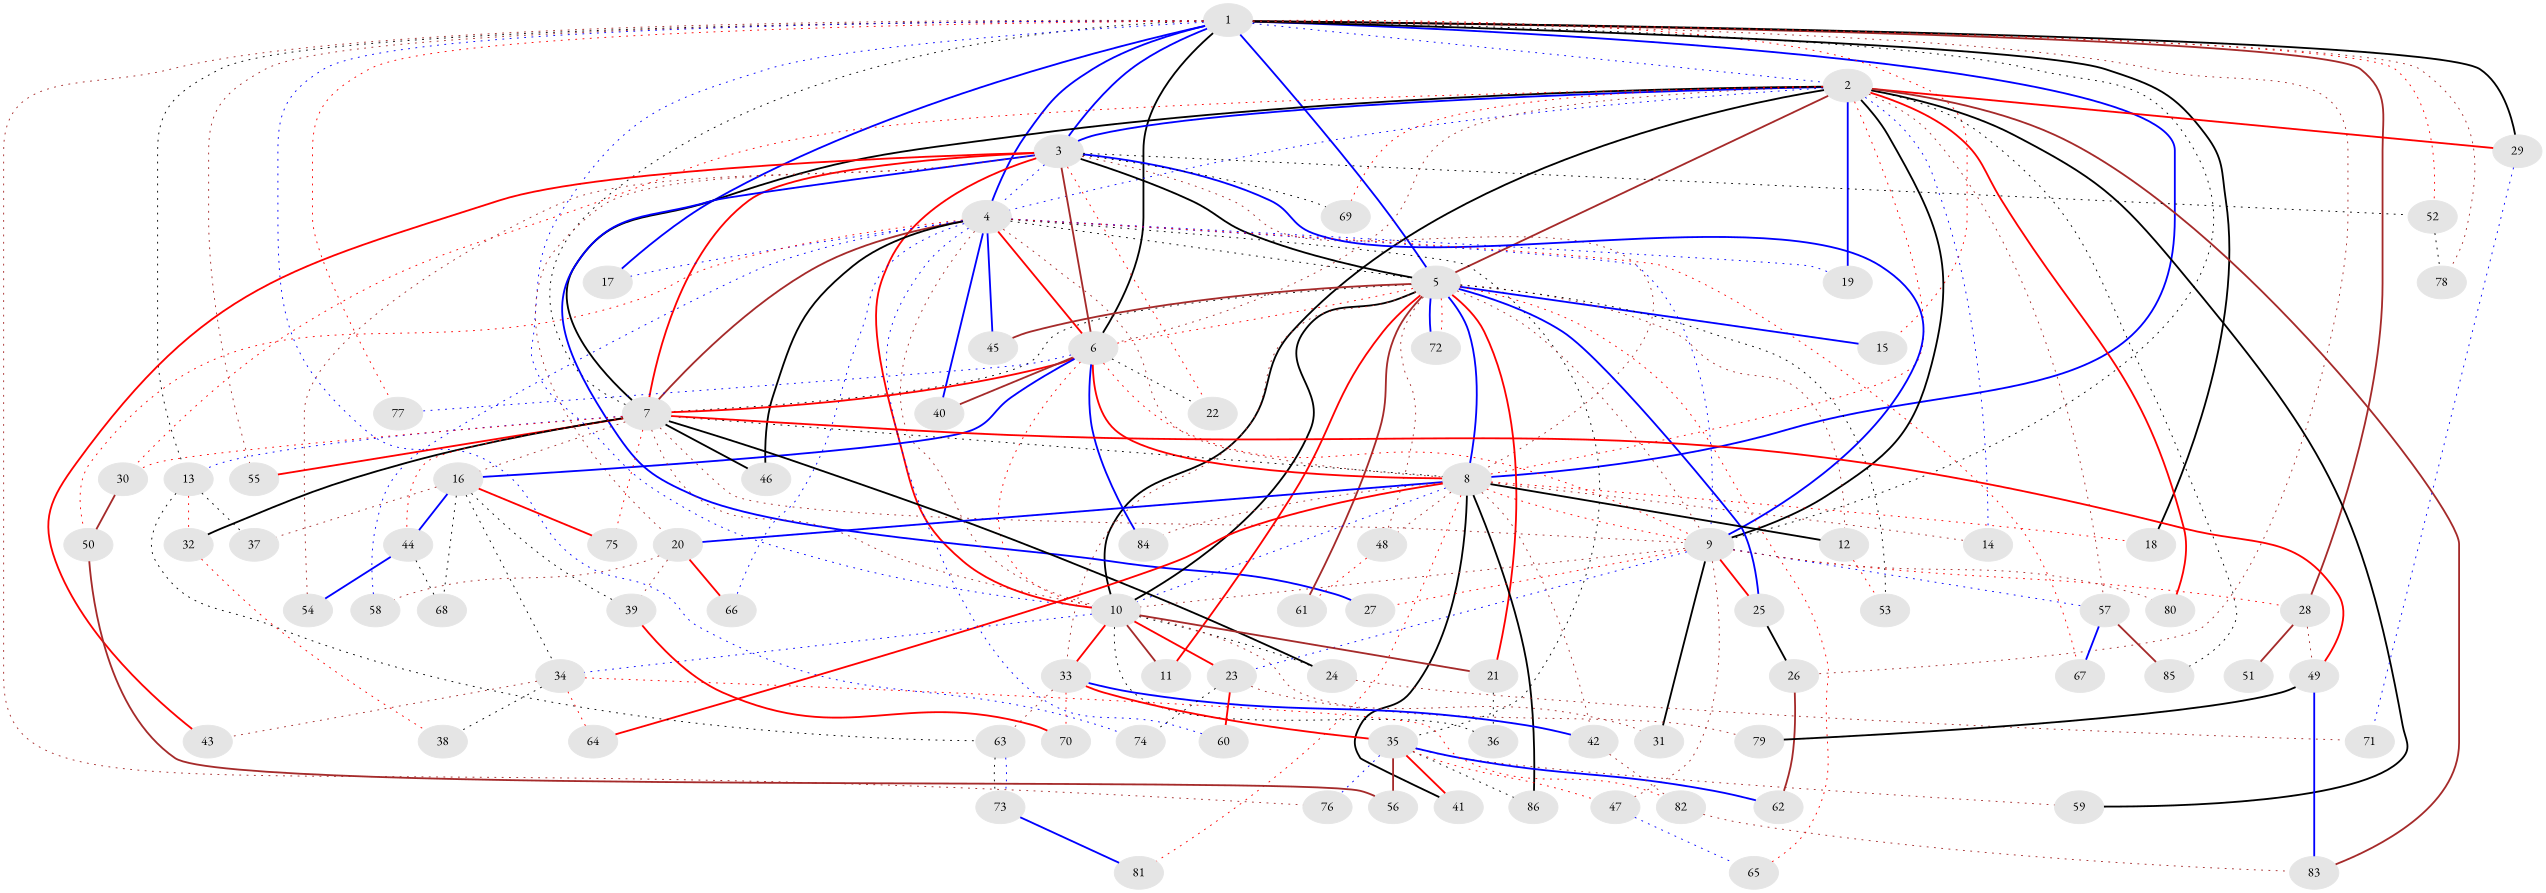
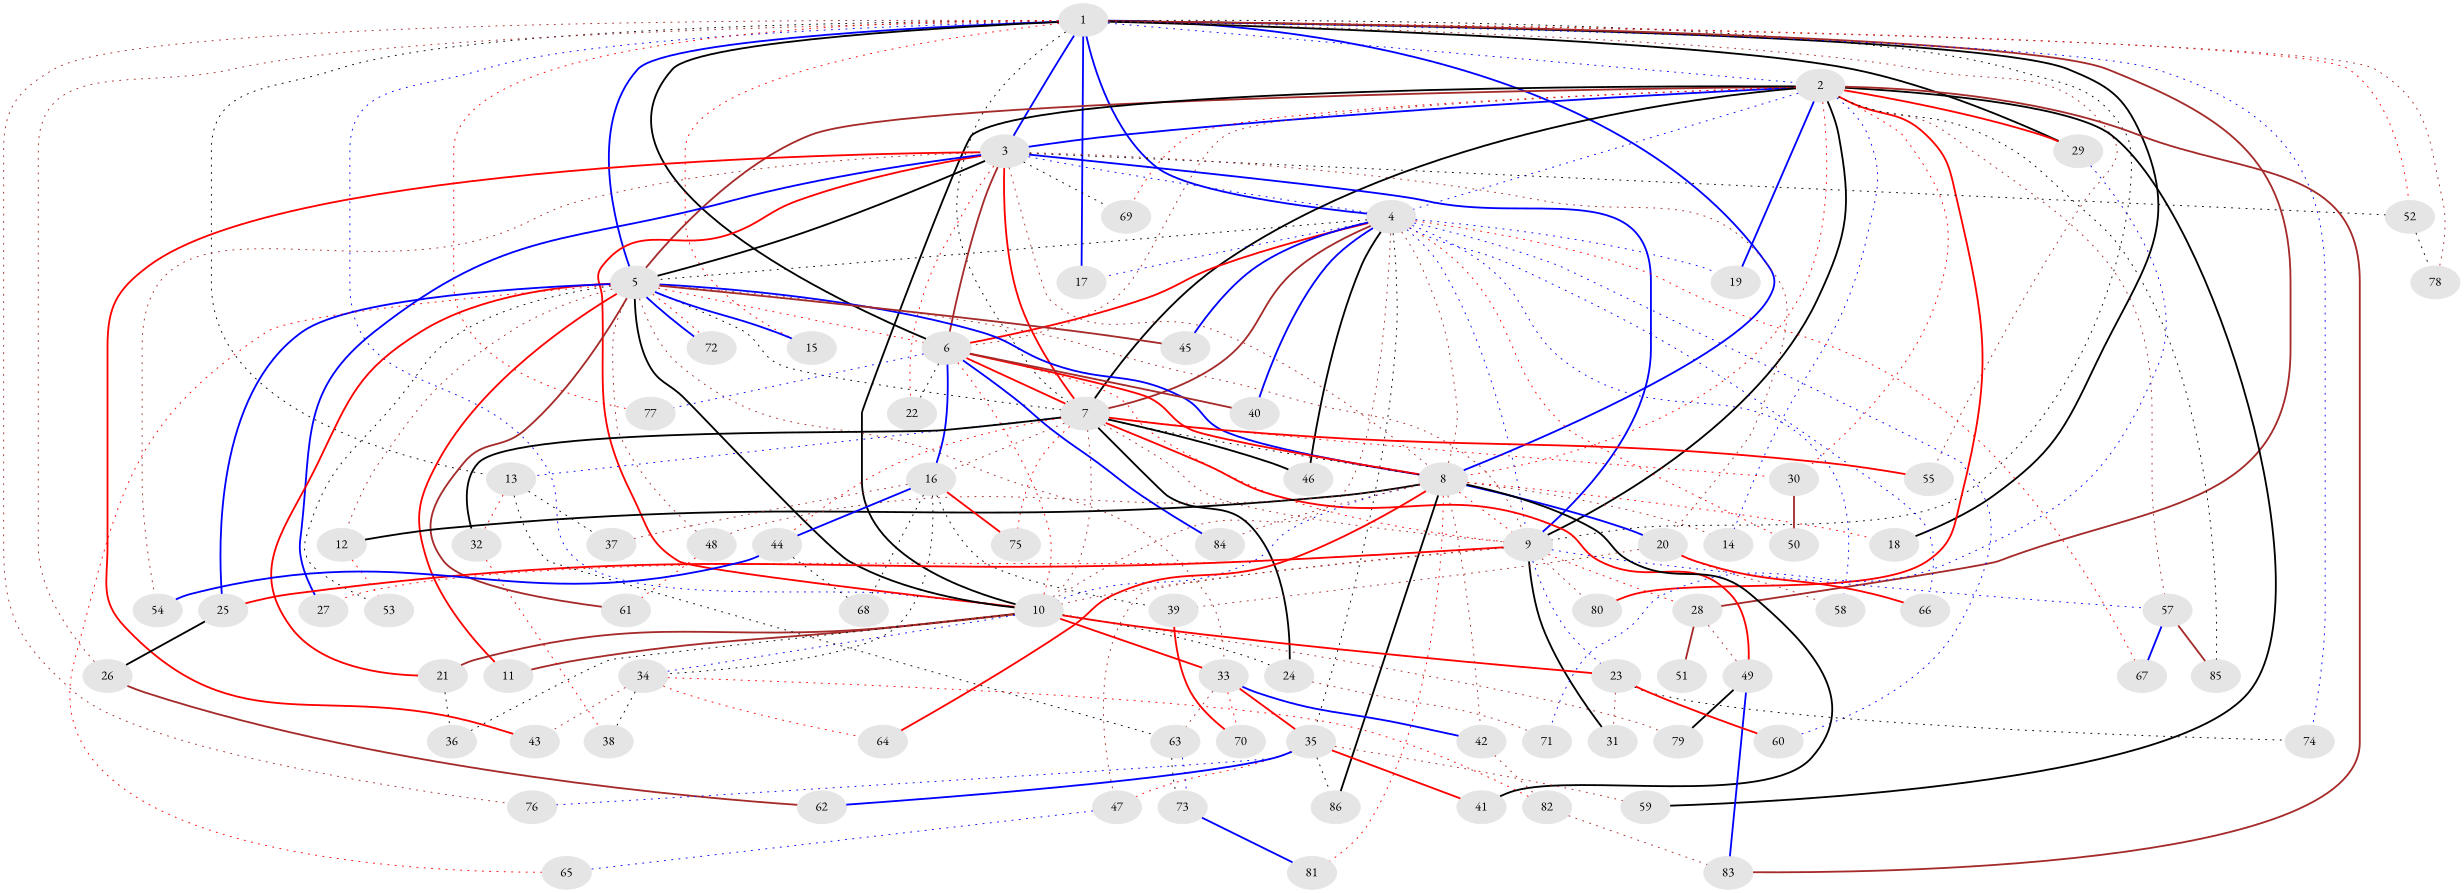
(1393, 807) -> none
